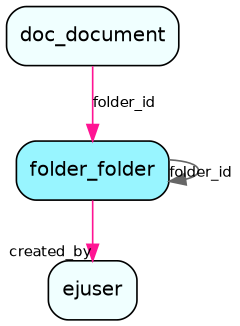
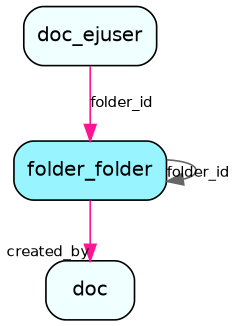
(93, 36) -> (90, 36)
(93, 290) -> (90, 290)
